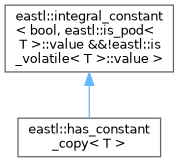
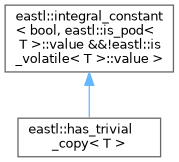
(89, 137) -> (89, 137)
